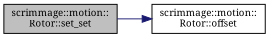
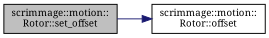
(61, 19) -> (61, 19)
